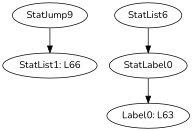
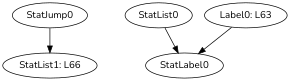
(50, 15) -> (50, 15)
(148, 15) -> (159, 15)
(148, 87) -> (218, 38)
